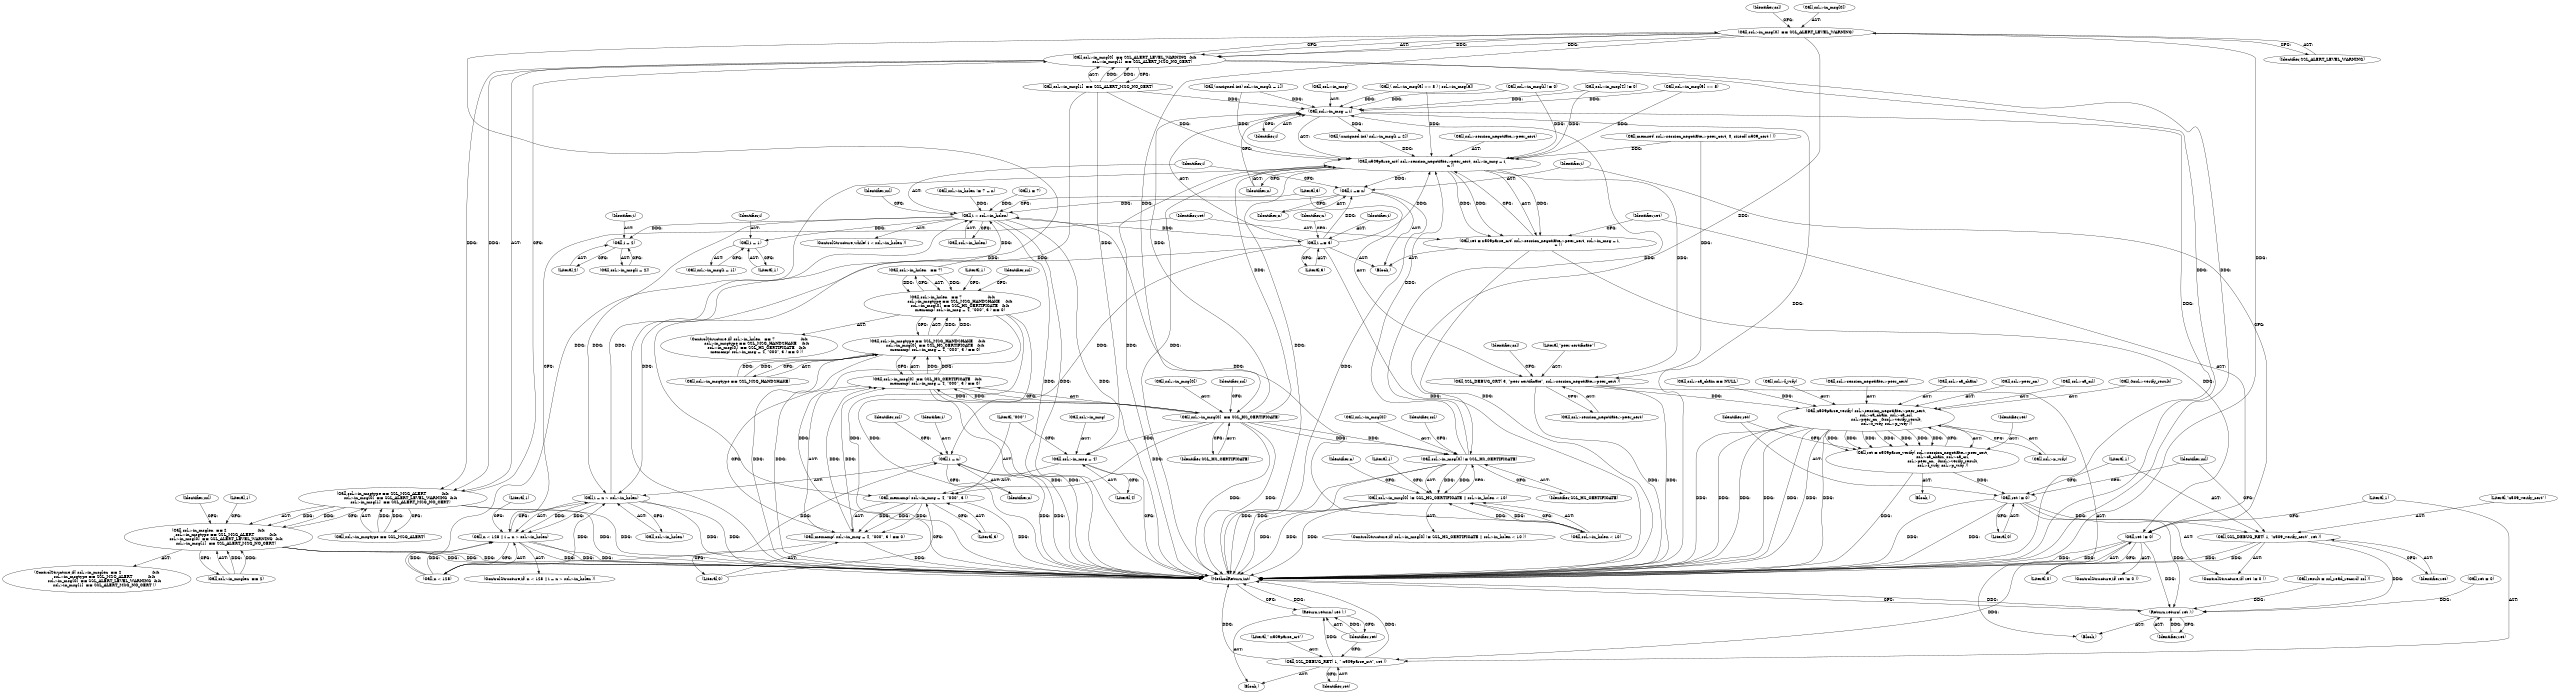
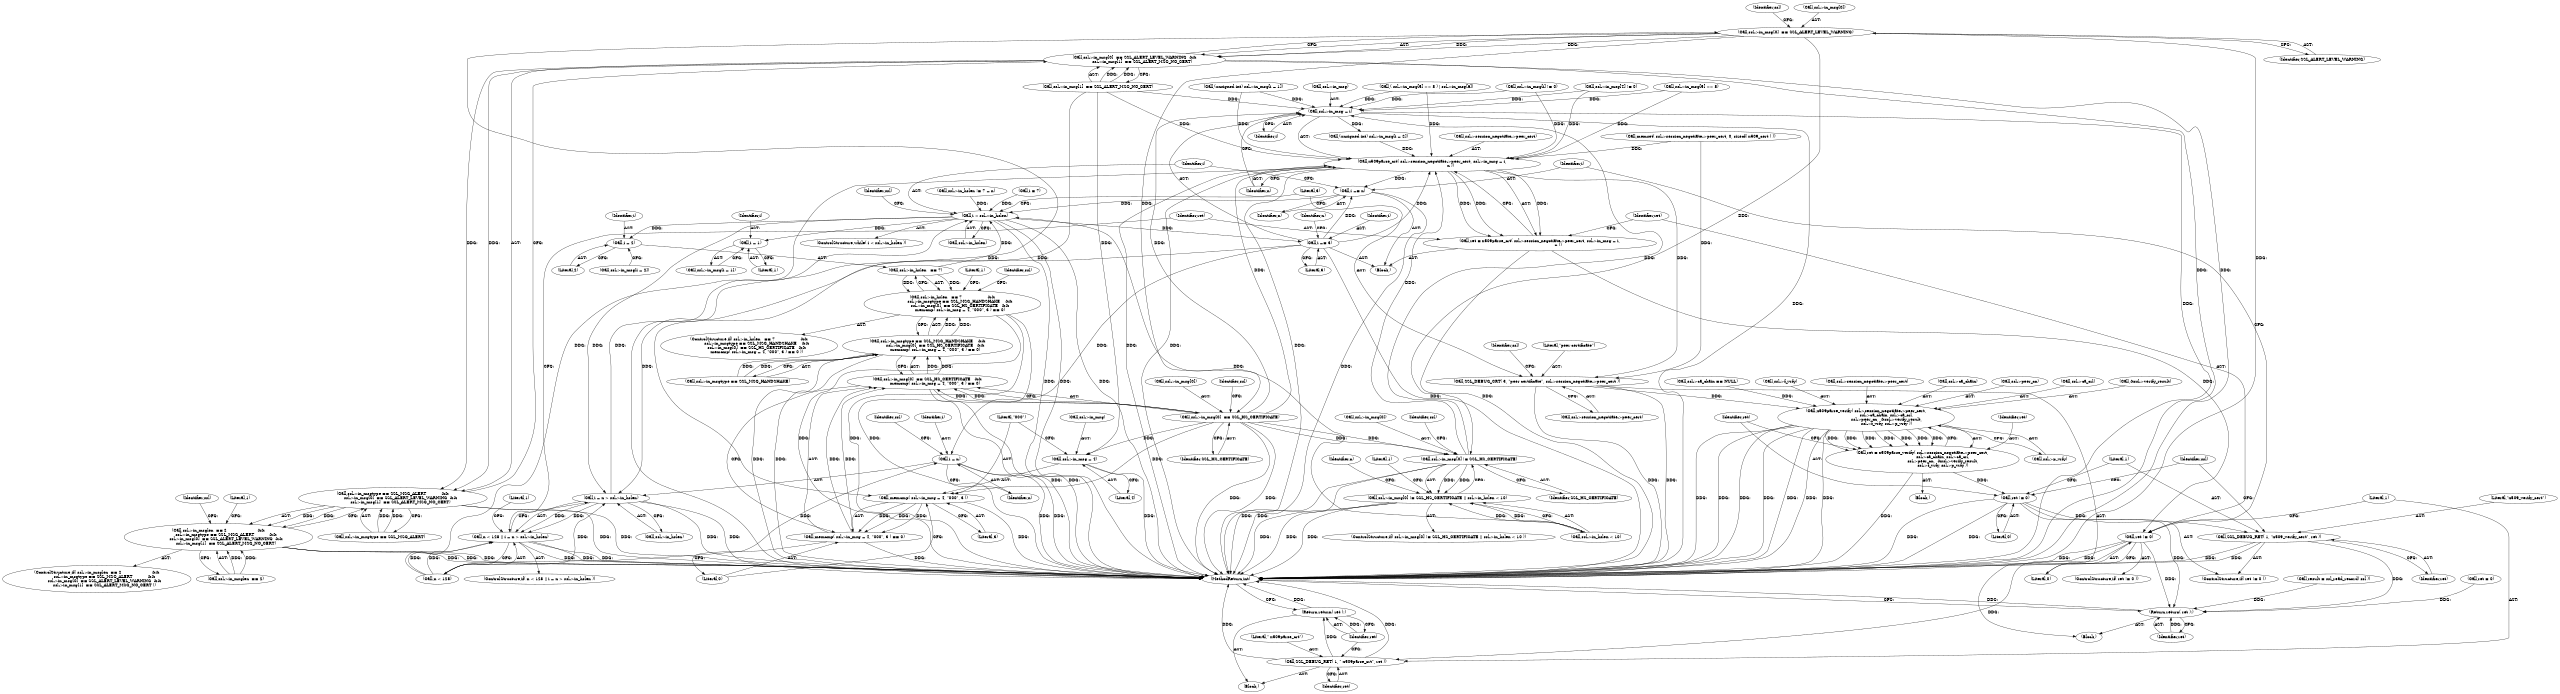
(621, 255) -> (756, 254)
(1150, 516) -> (1150, 516)
